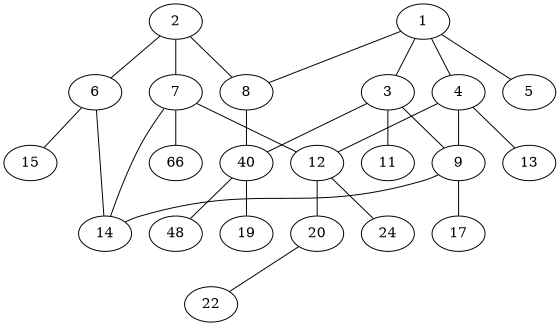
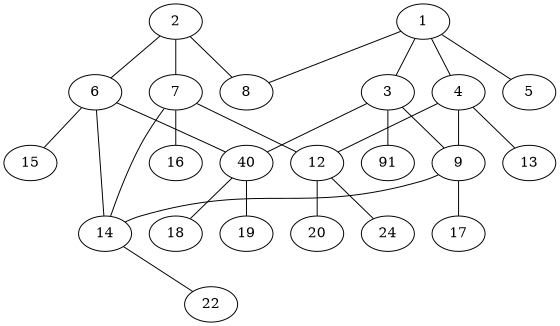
(246, 121) -> (168, 126)
(176, 163) -> (176, 163)
(388, 163) -> (388, 163)
(176, 234) -> (176, 234)
(264, 269) -> (158, 269)
